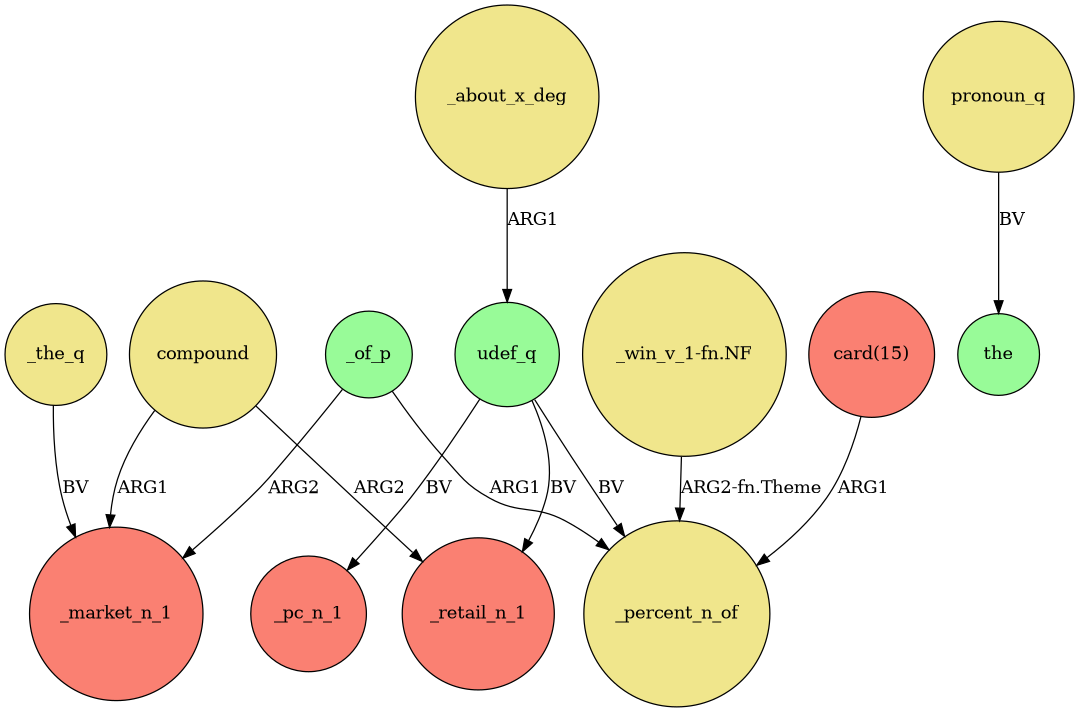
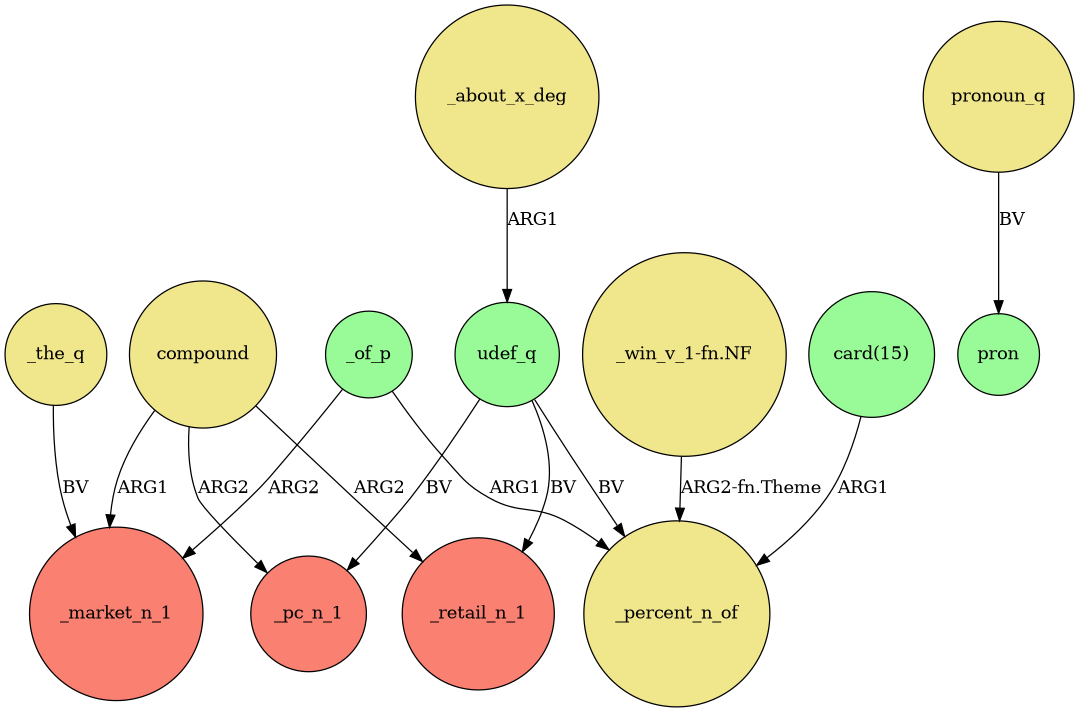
(872, 355) -> (872, 355)
(999, 355) -> (999, 355)
none -> (202, 505)
